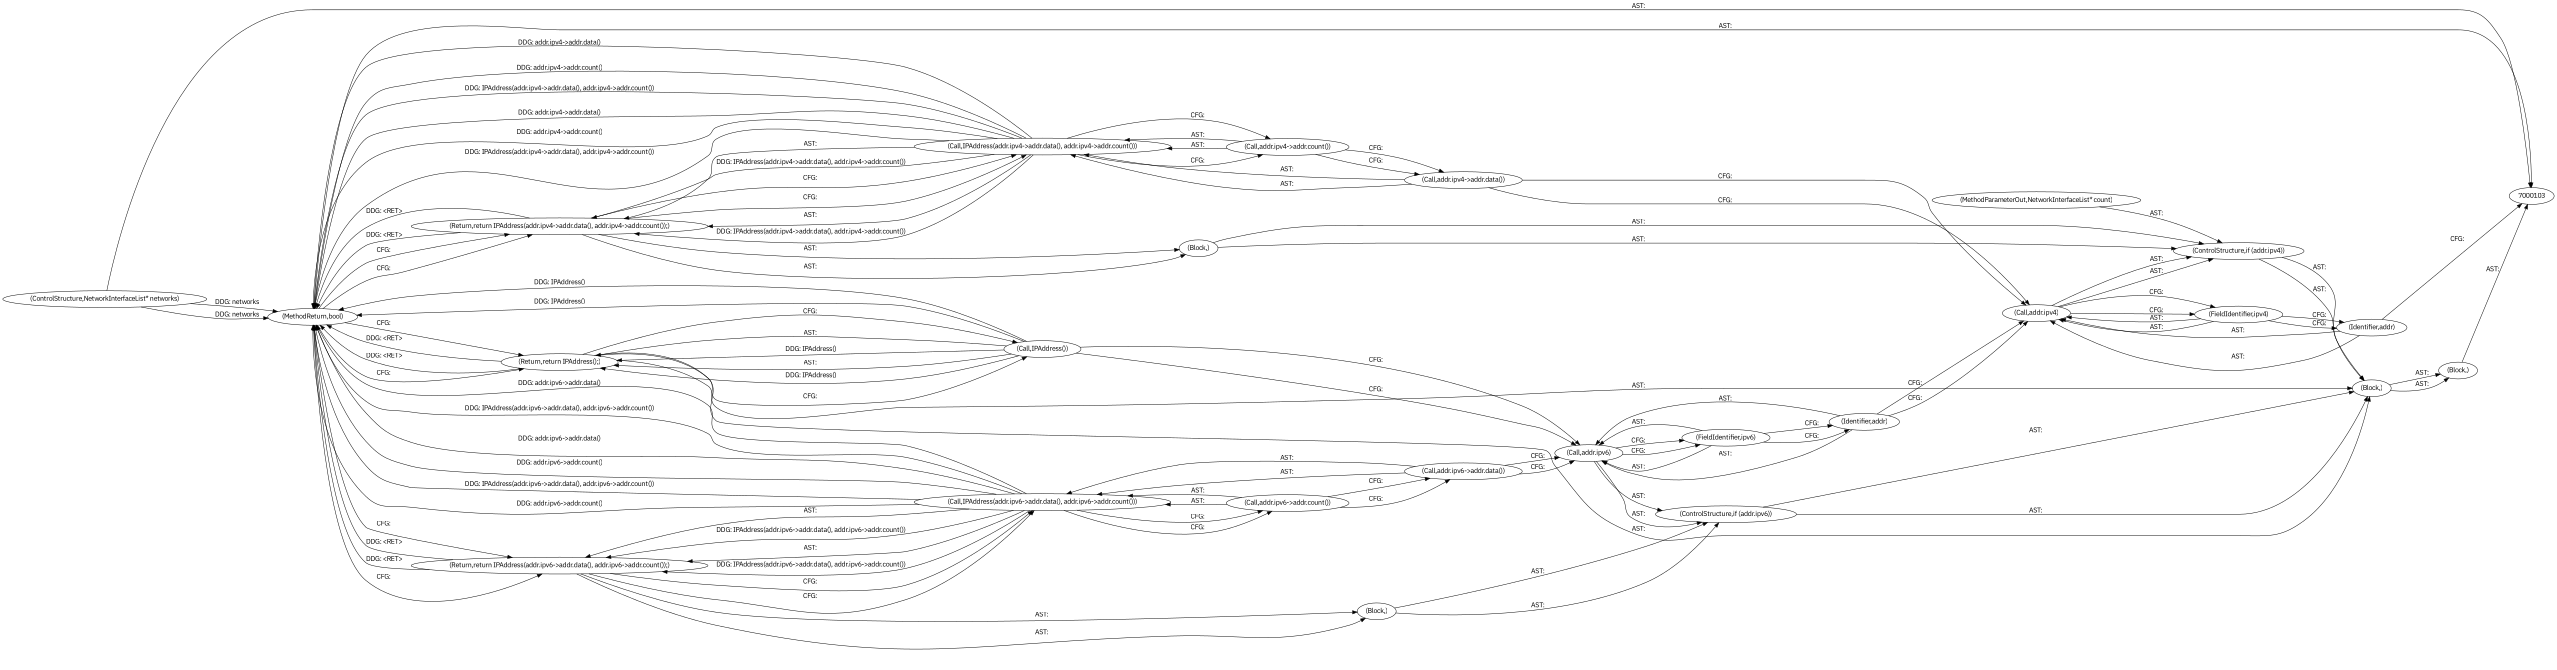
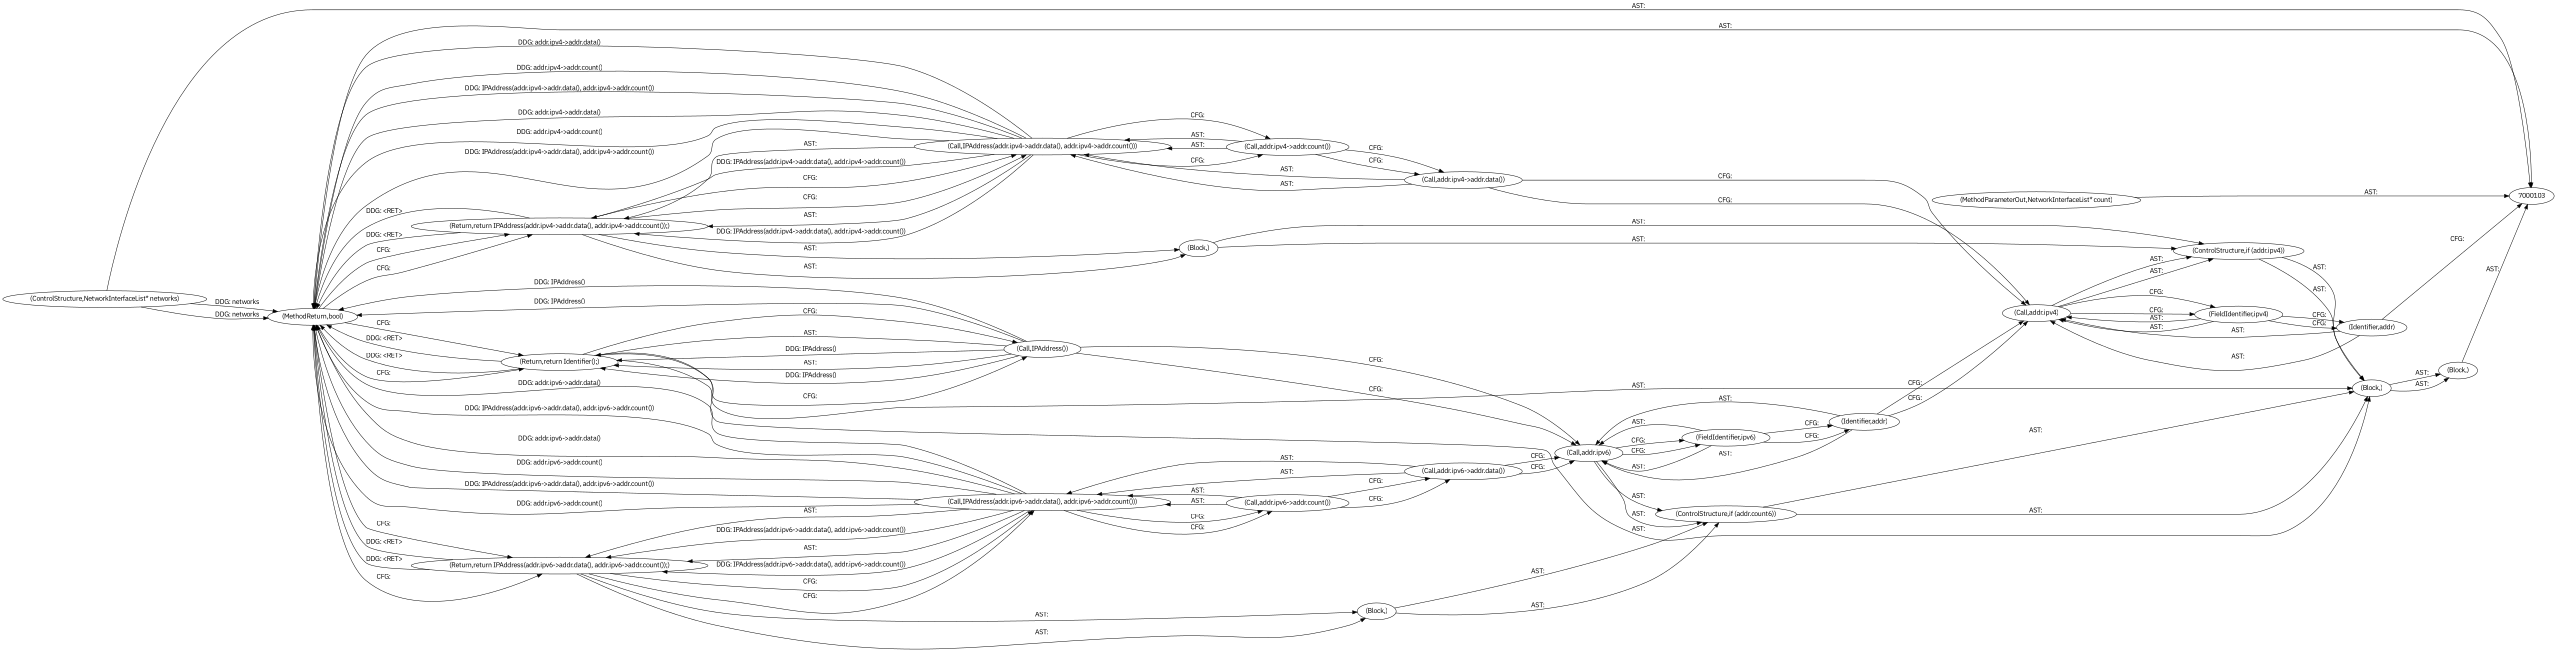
(2160, 219) -> (2320, 196)
(560, 362) -> (560, 362)
(1726, 514) -> (1726, 514)
